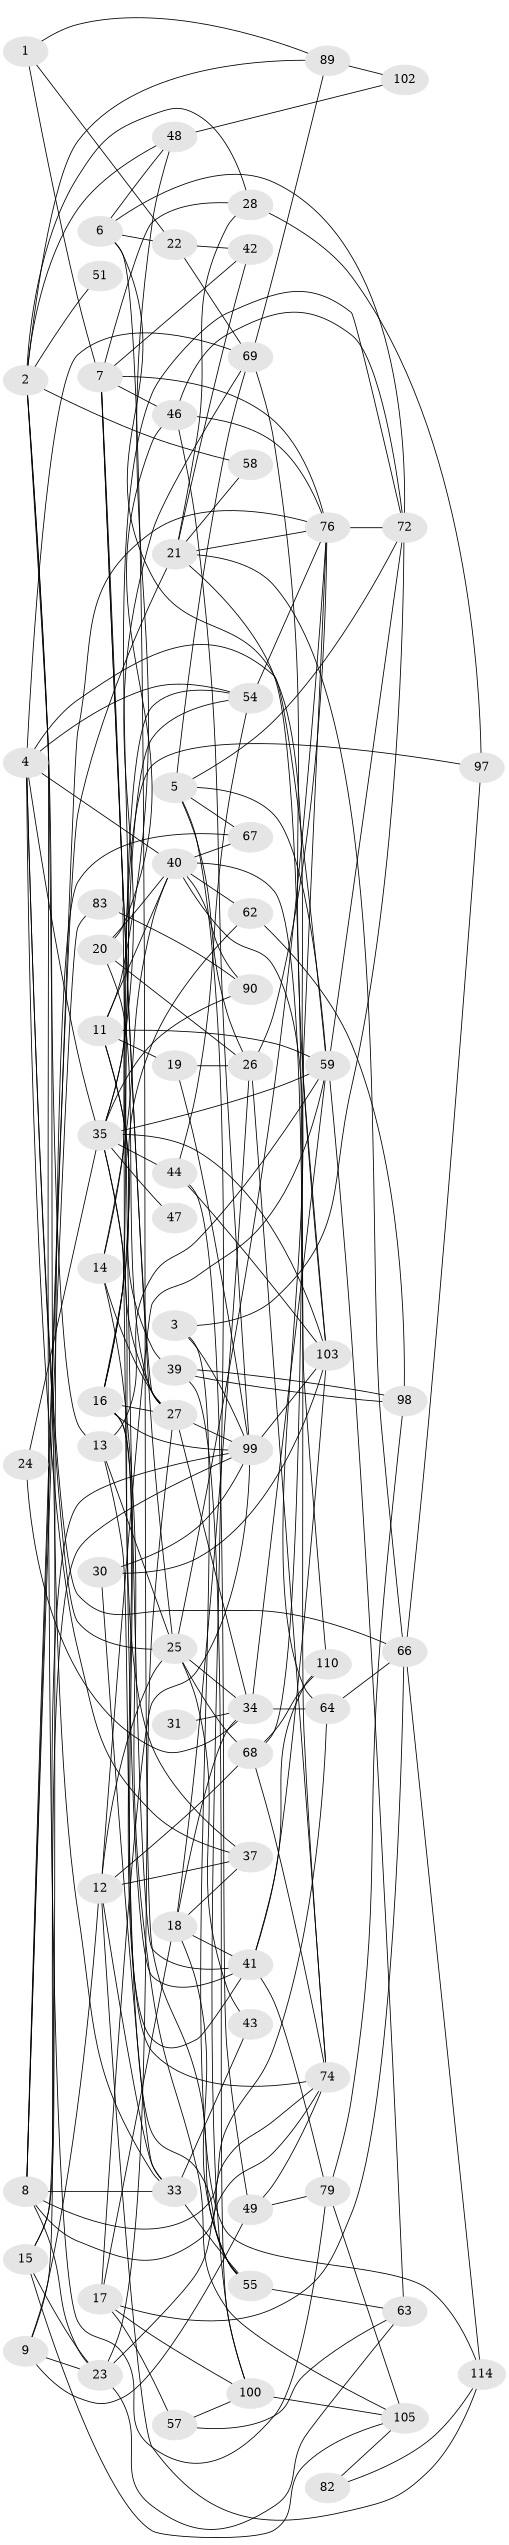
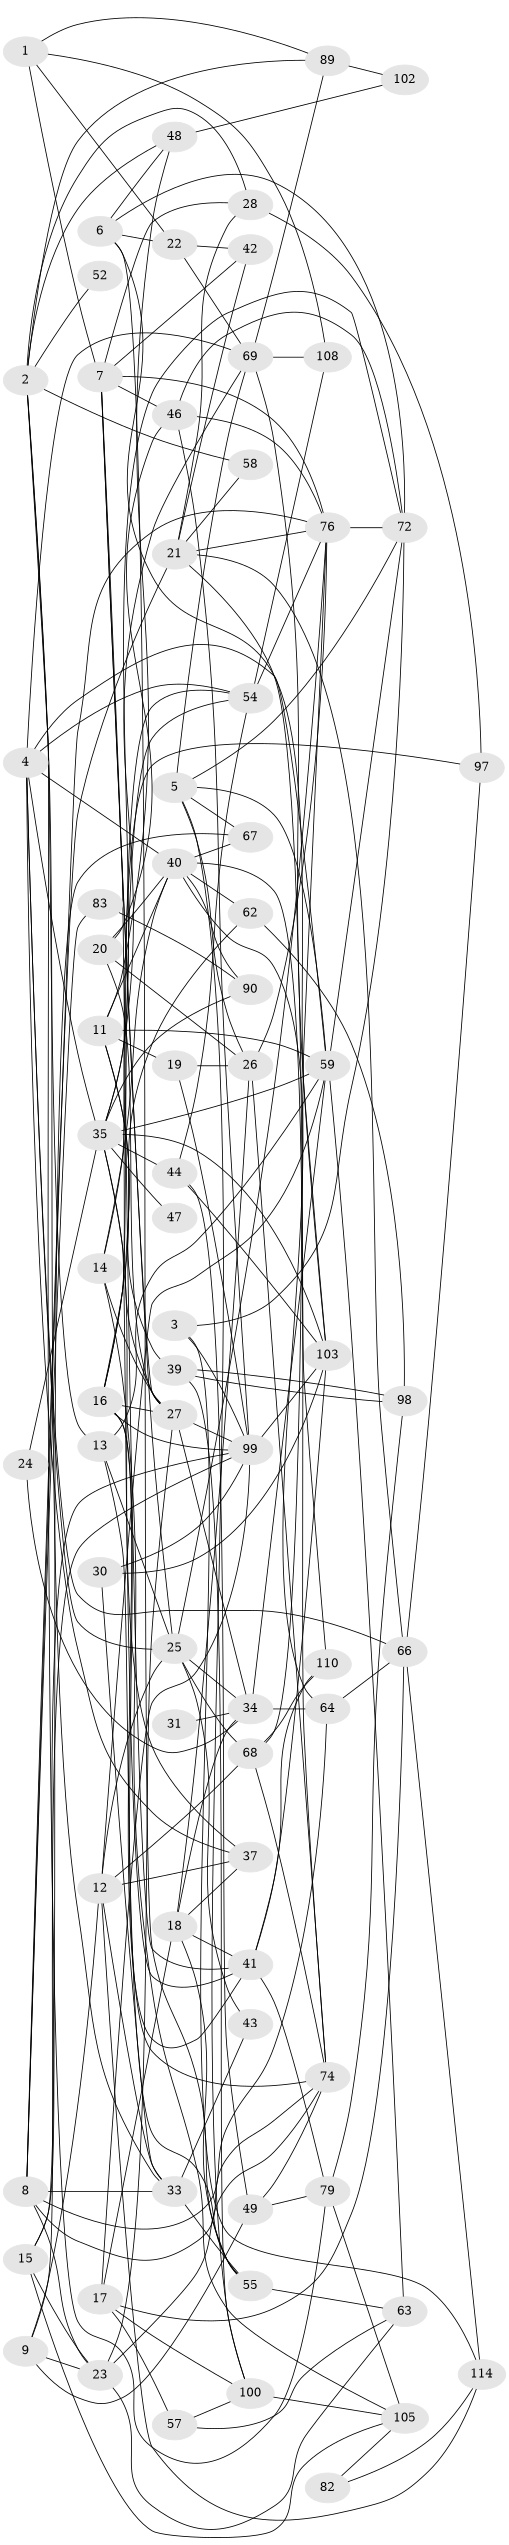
(100, 276) -> (100, 276)
none -> (328, 357)
